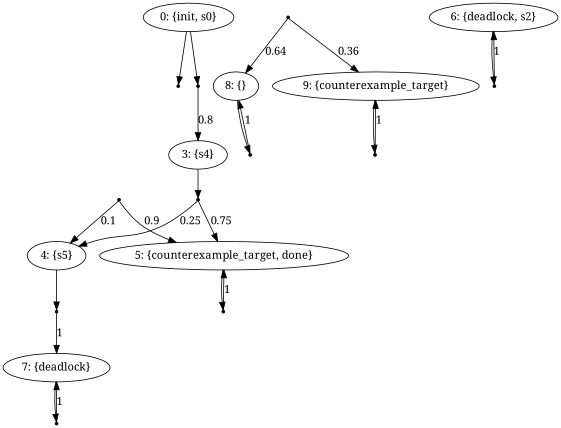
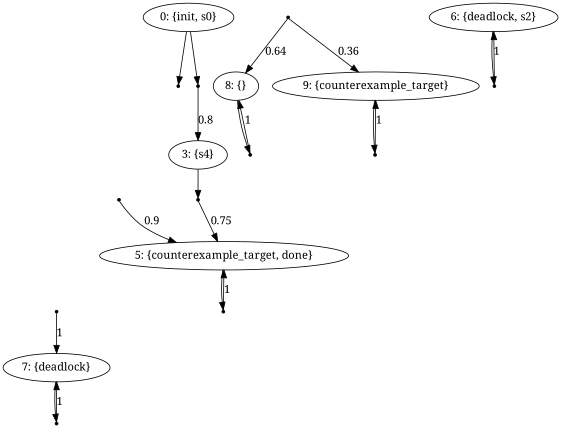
(57, 256) -> none
